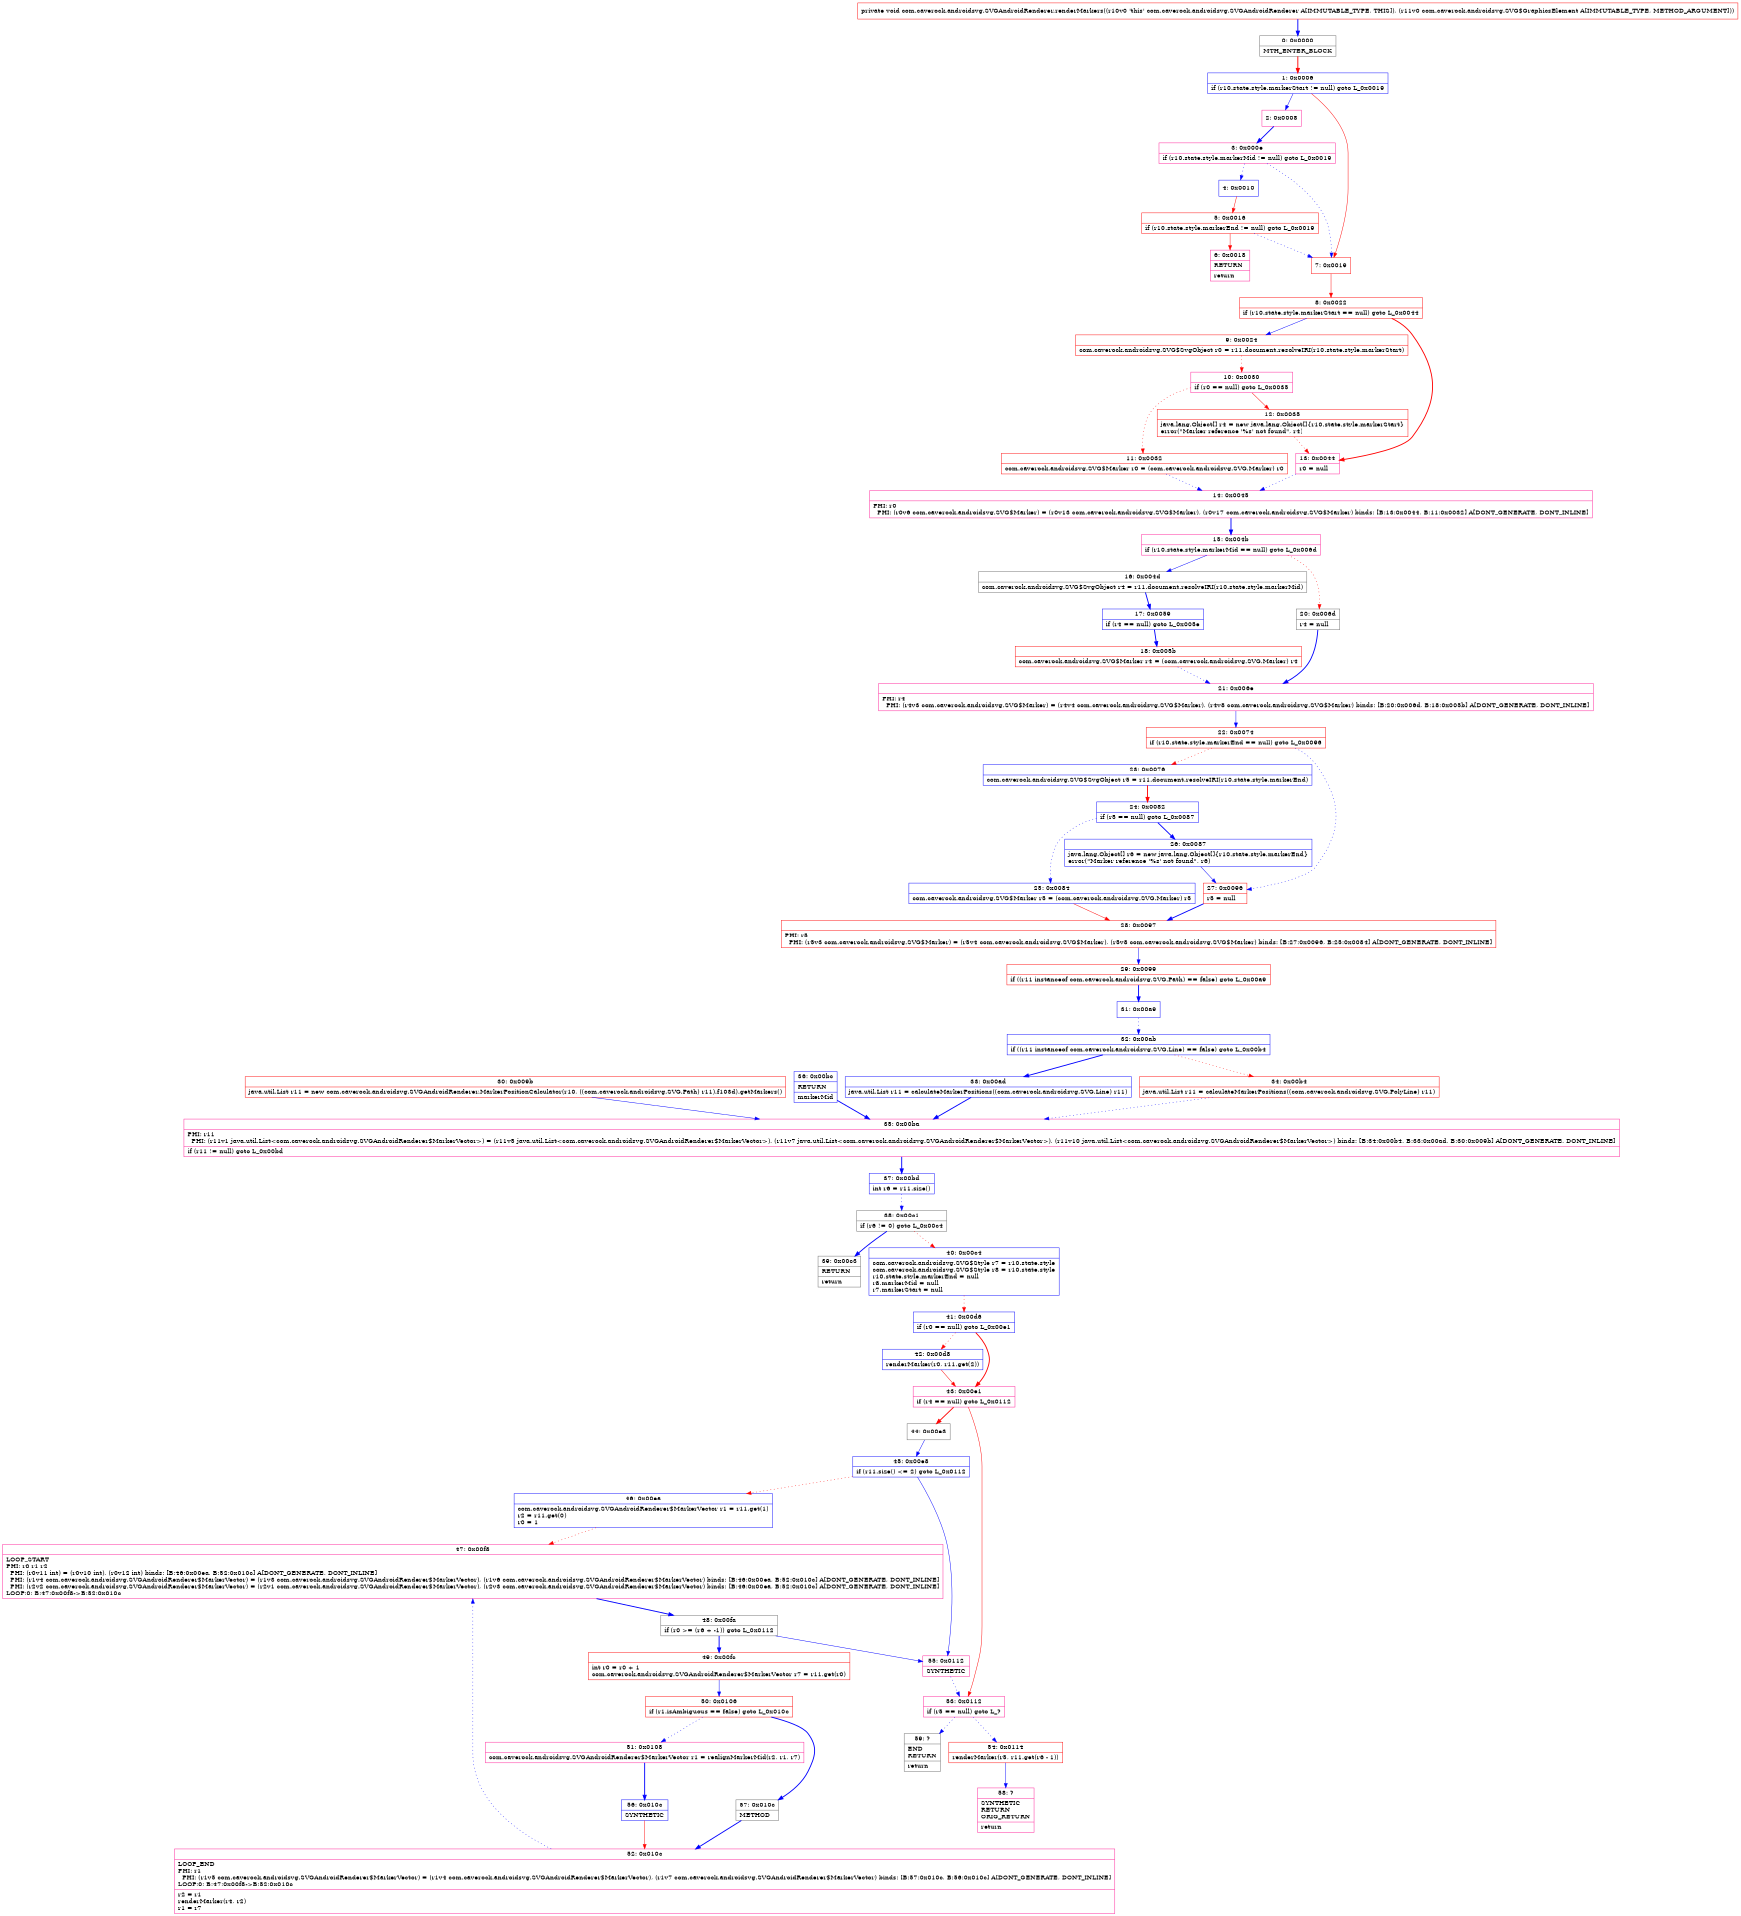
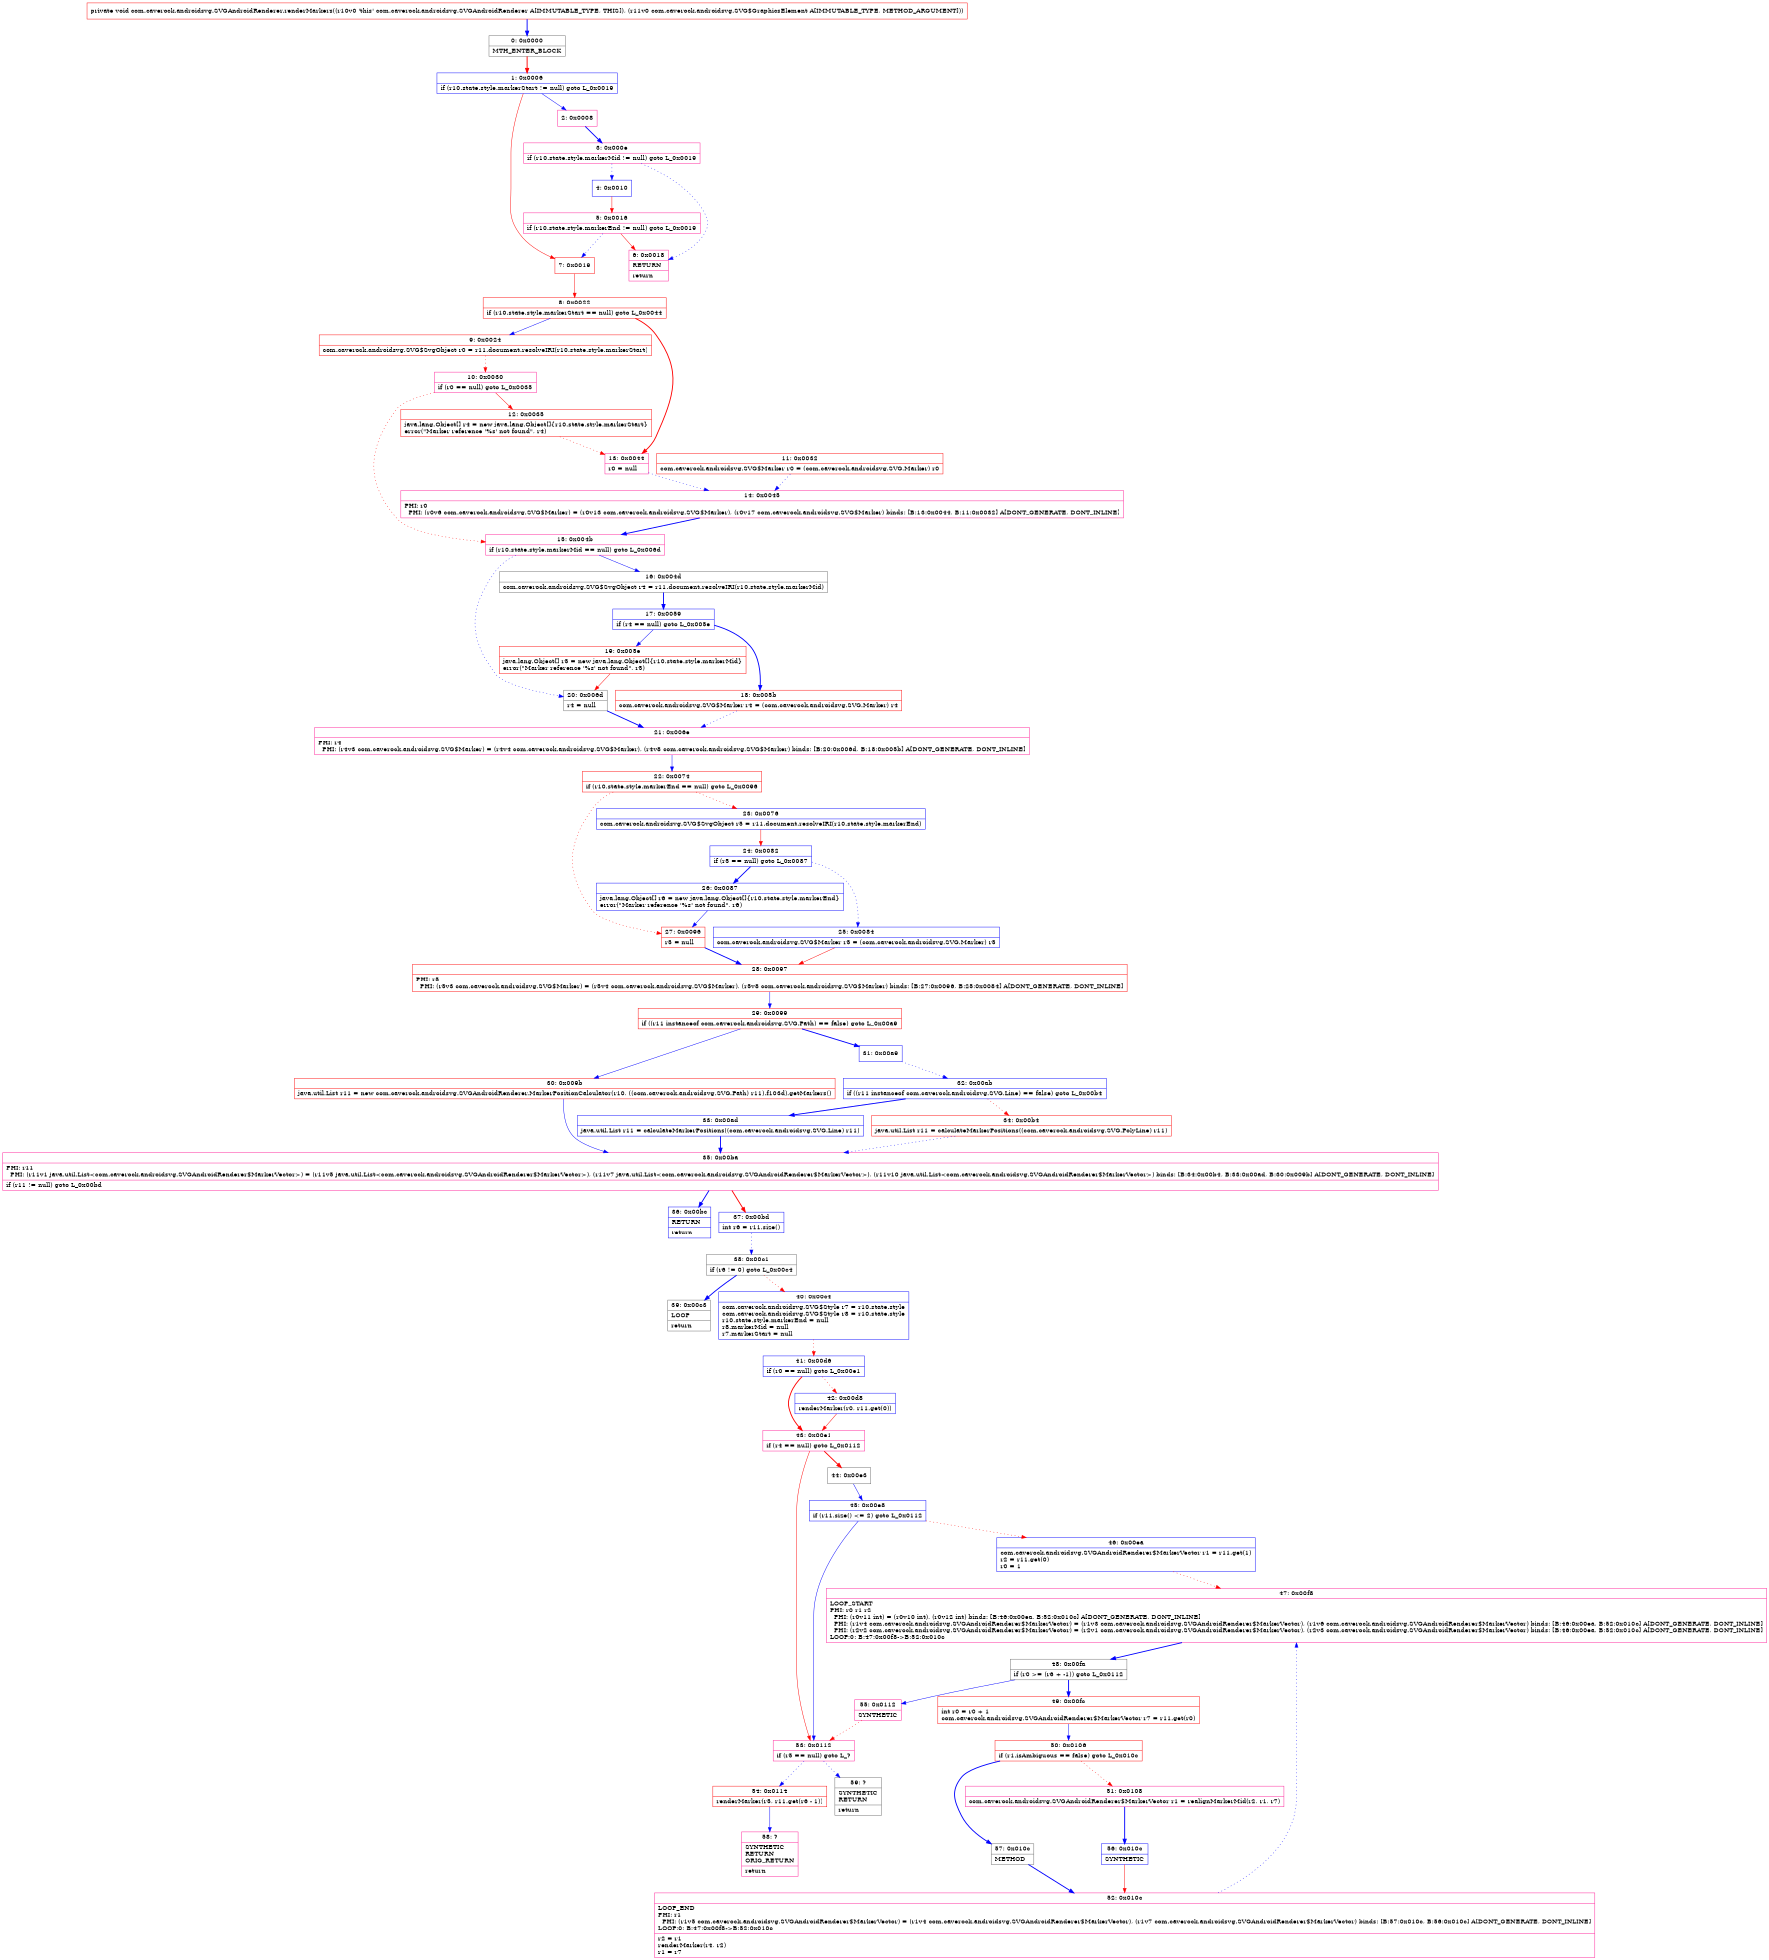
(1313, 199) -> (699, 205)
(1230, 223) -> (612, 223)
(1154, 408) -> (378, 487)
(1313, 574) -> (479, 643)
none -> (623, 660)
(1148, 791) -> (761, 835)
(1332, 836) -> (576, 880)
none -> (669, 1053)
(816, 1097) -> (682, 1233)
(851, 1109) -> (705, 1197)
(902, 1163) -> (737, 1199)
(836, 1271) -> (681, 1315)
(933, 1364) -> (845, 1408)
(950, 1561) -> (814, 1622)
(954, 1684) -> (848, 1729)
(684, 1728) -> (1095, 1772)
(915, 1749) -> (858, 1793)
